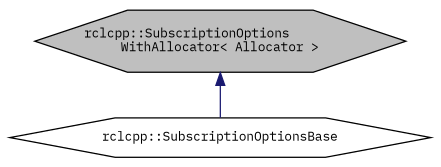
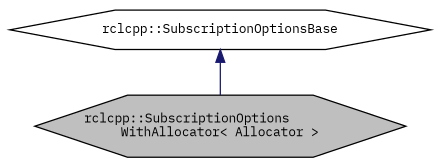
(220, 102) -> (220, 79)
